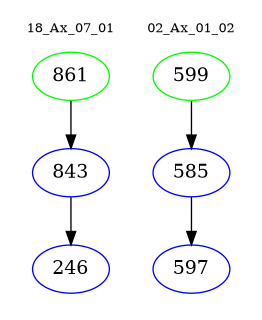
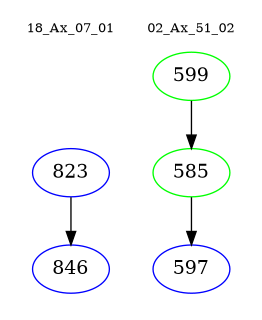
(191, 29) -> (191, 29)
(71, 76) -> none
(71, 173) -> (71, 173)
(191, 173) -> (191, 173)
(71, 269) -> (71, 269)
